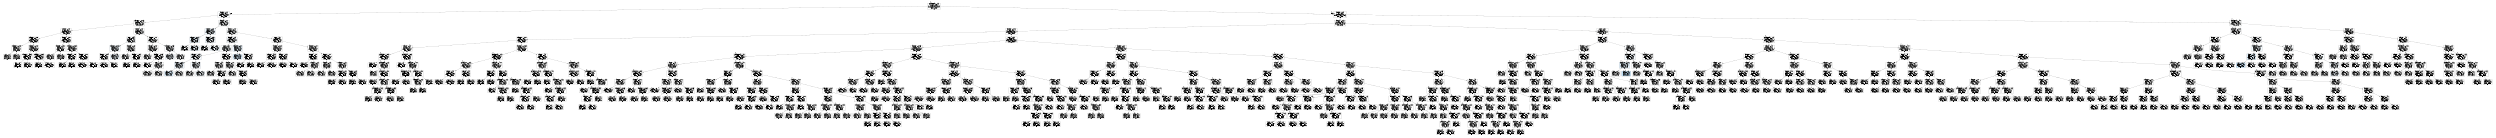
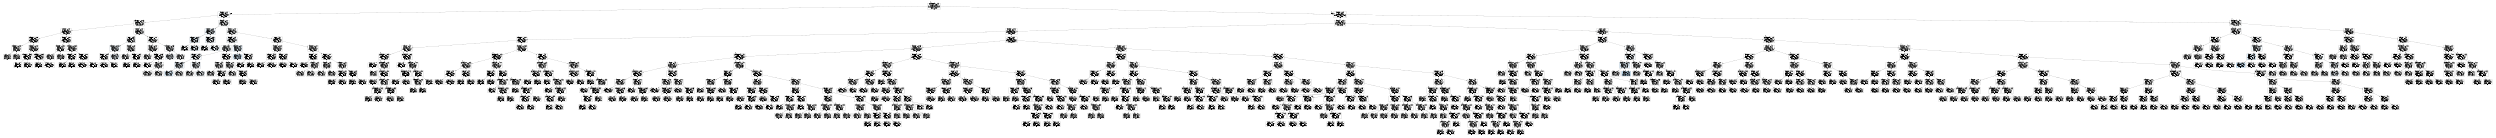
(1626, 74) -> (1626, 74)
(919, 99) -> none
